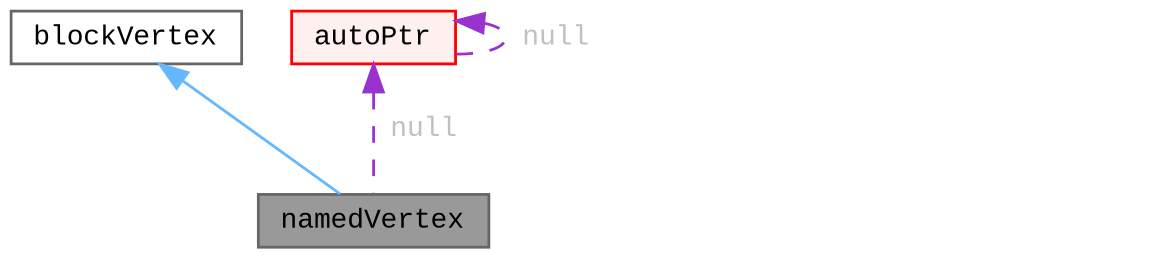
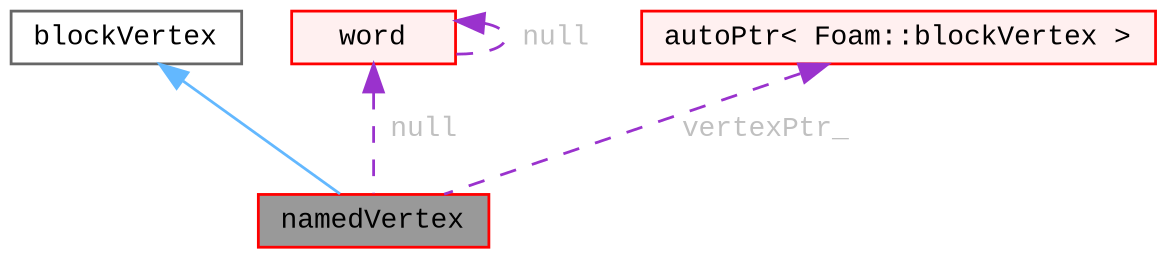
(374, 38) -> (374, 38)
none -> (899, 38)
(374, 221) -> (374, 221)
